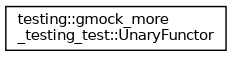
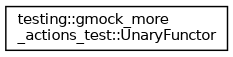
(116, 28) -> (117, 28)
